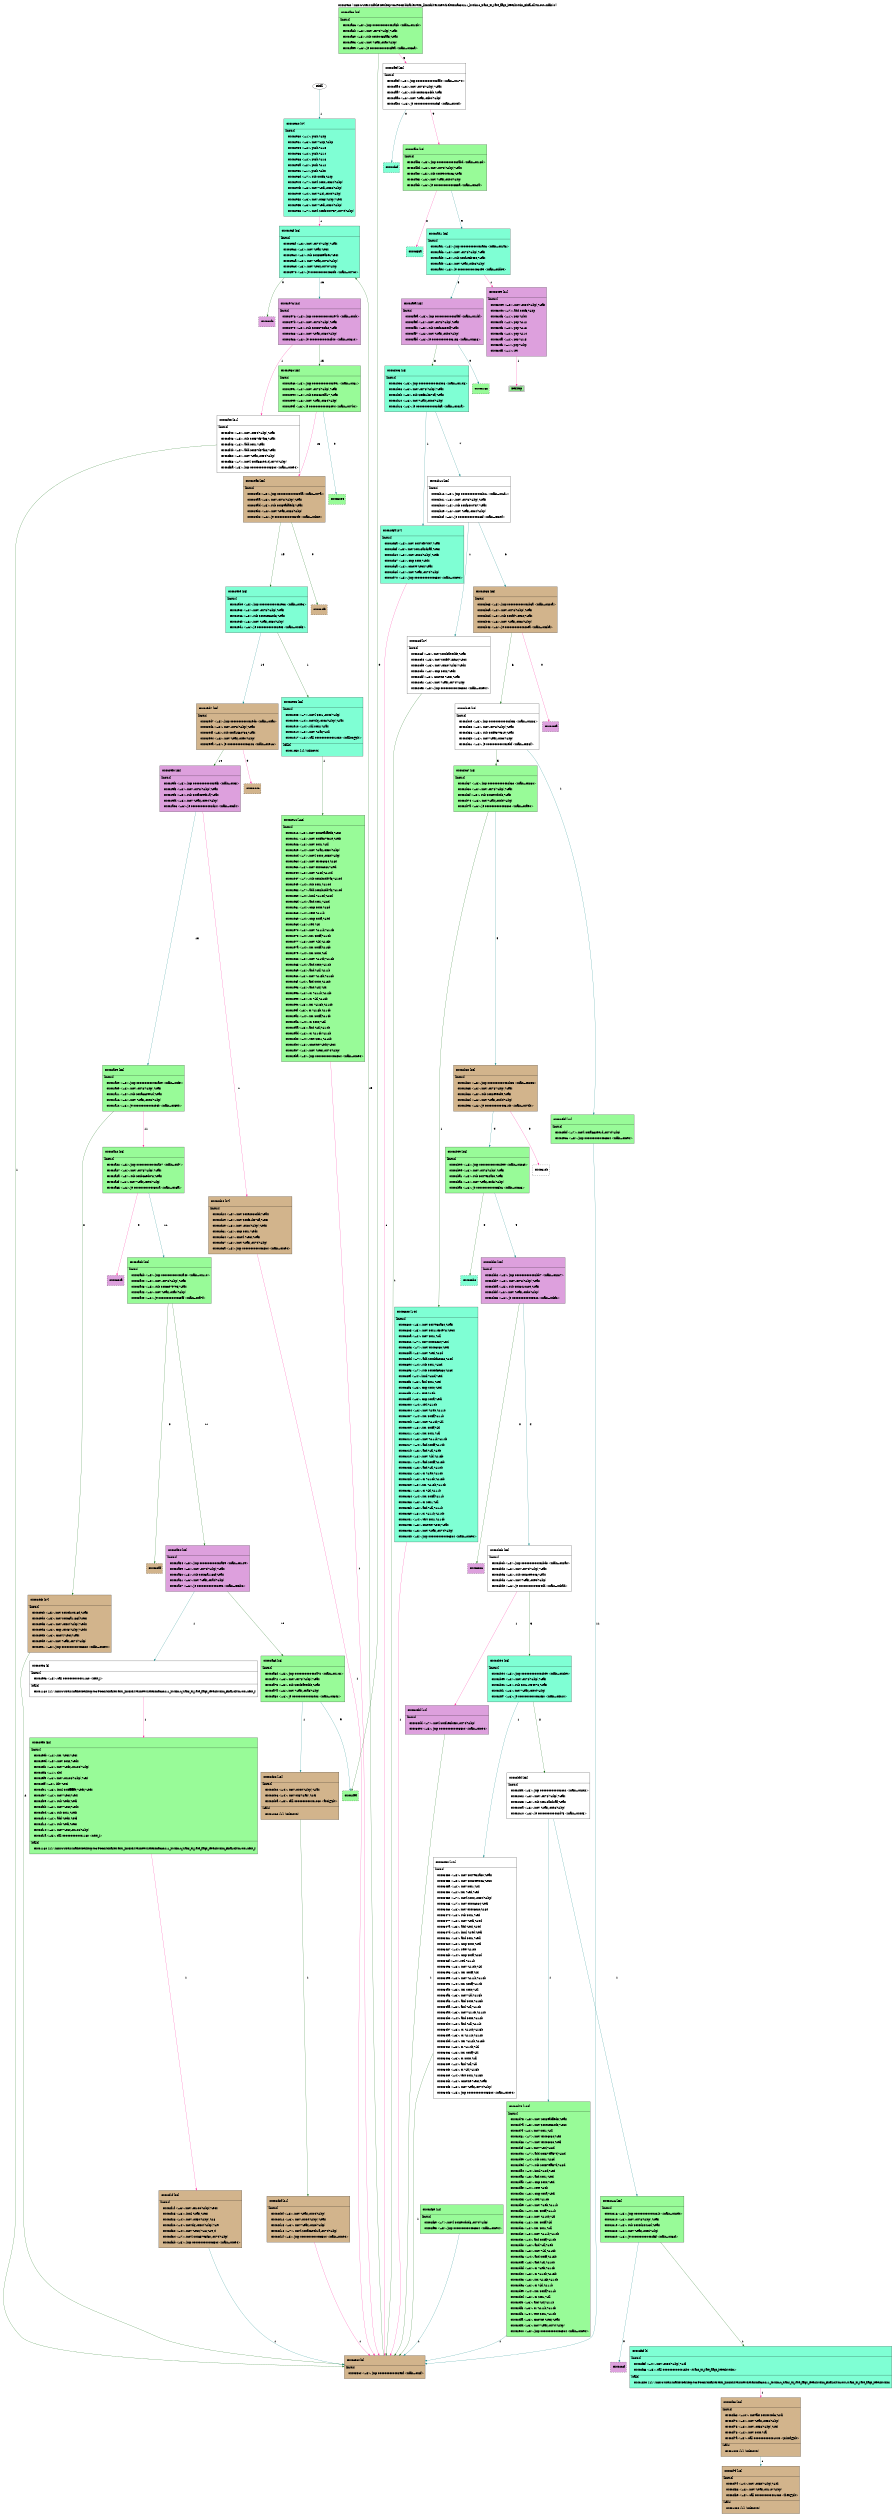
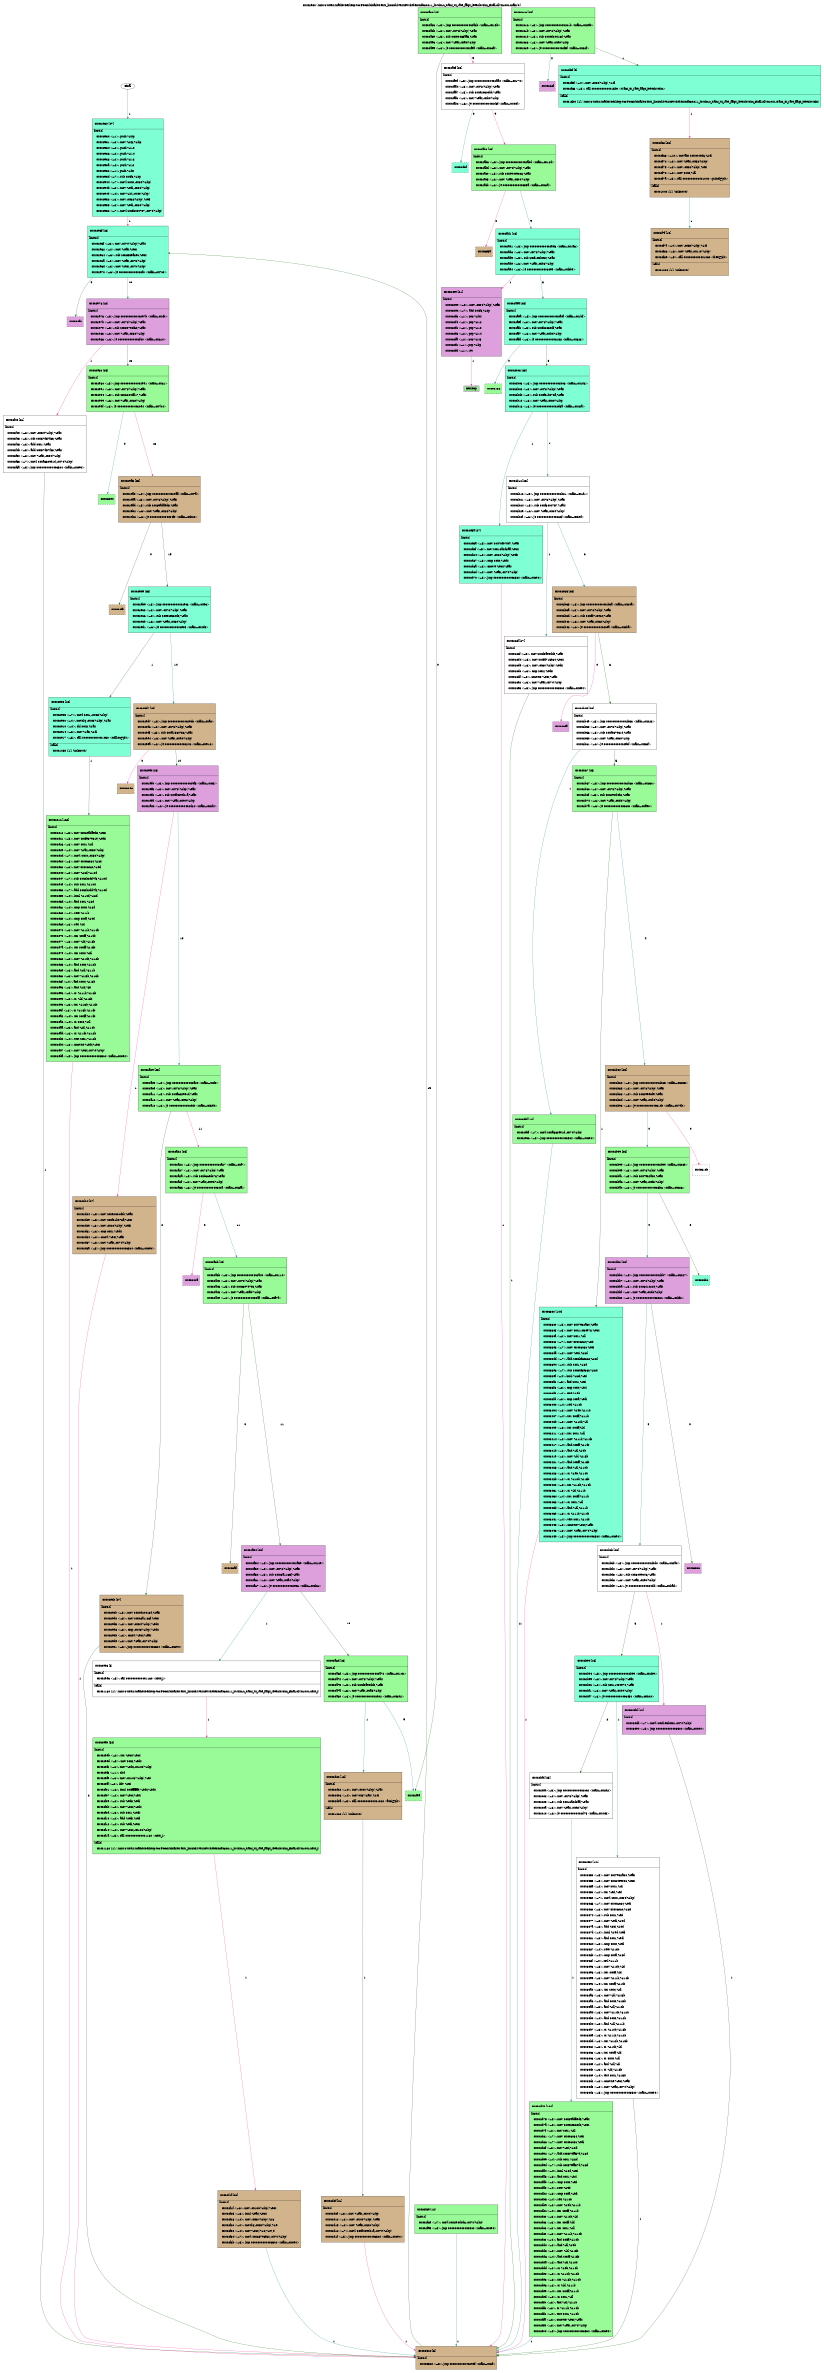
(415, 252) -> (484, 252)
(442, 322) -> (546, 322)
(593, 1997) -> none
